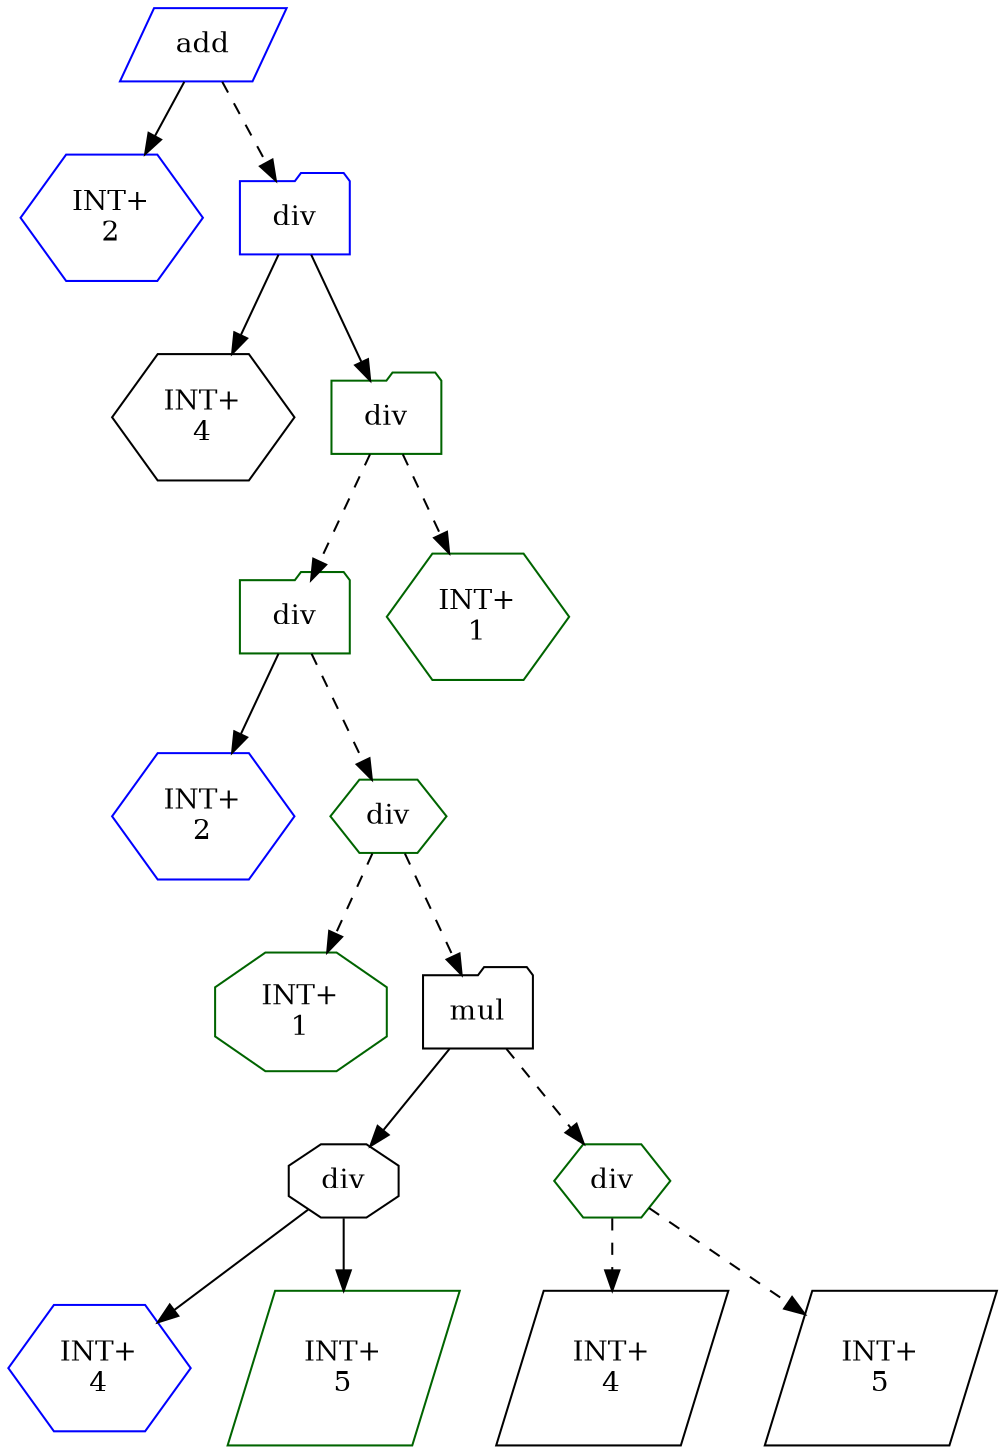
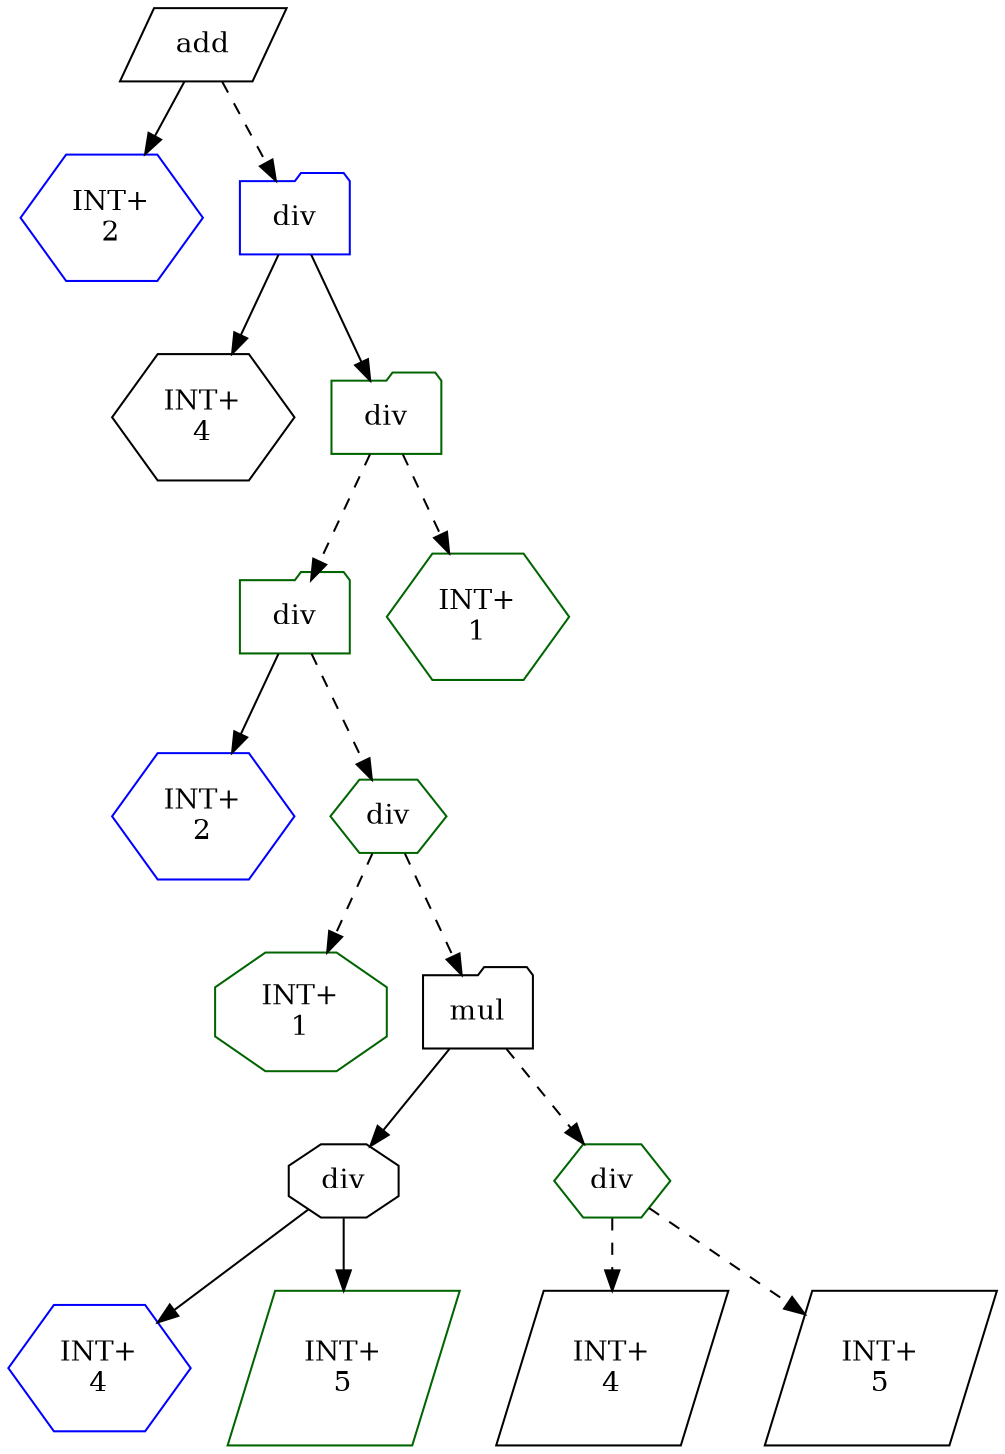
(203, 45) -> (203, 45)
